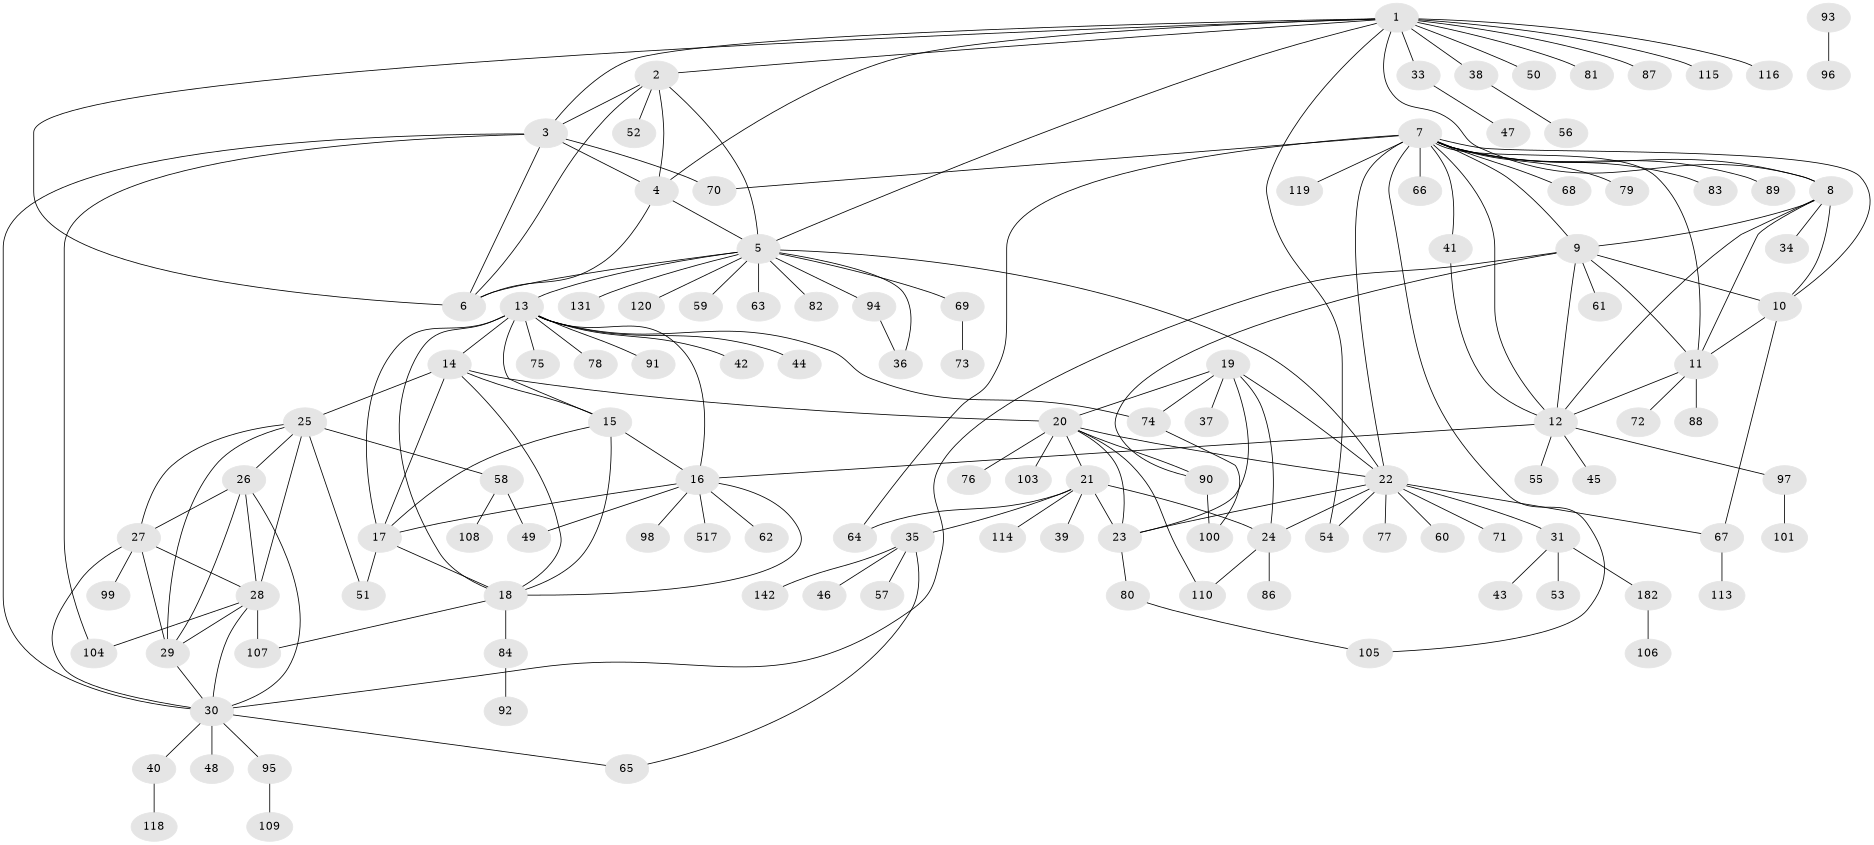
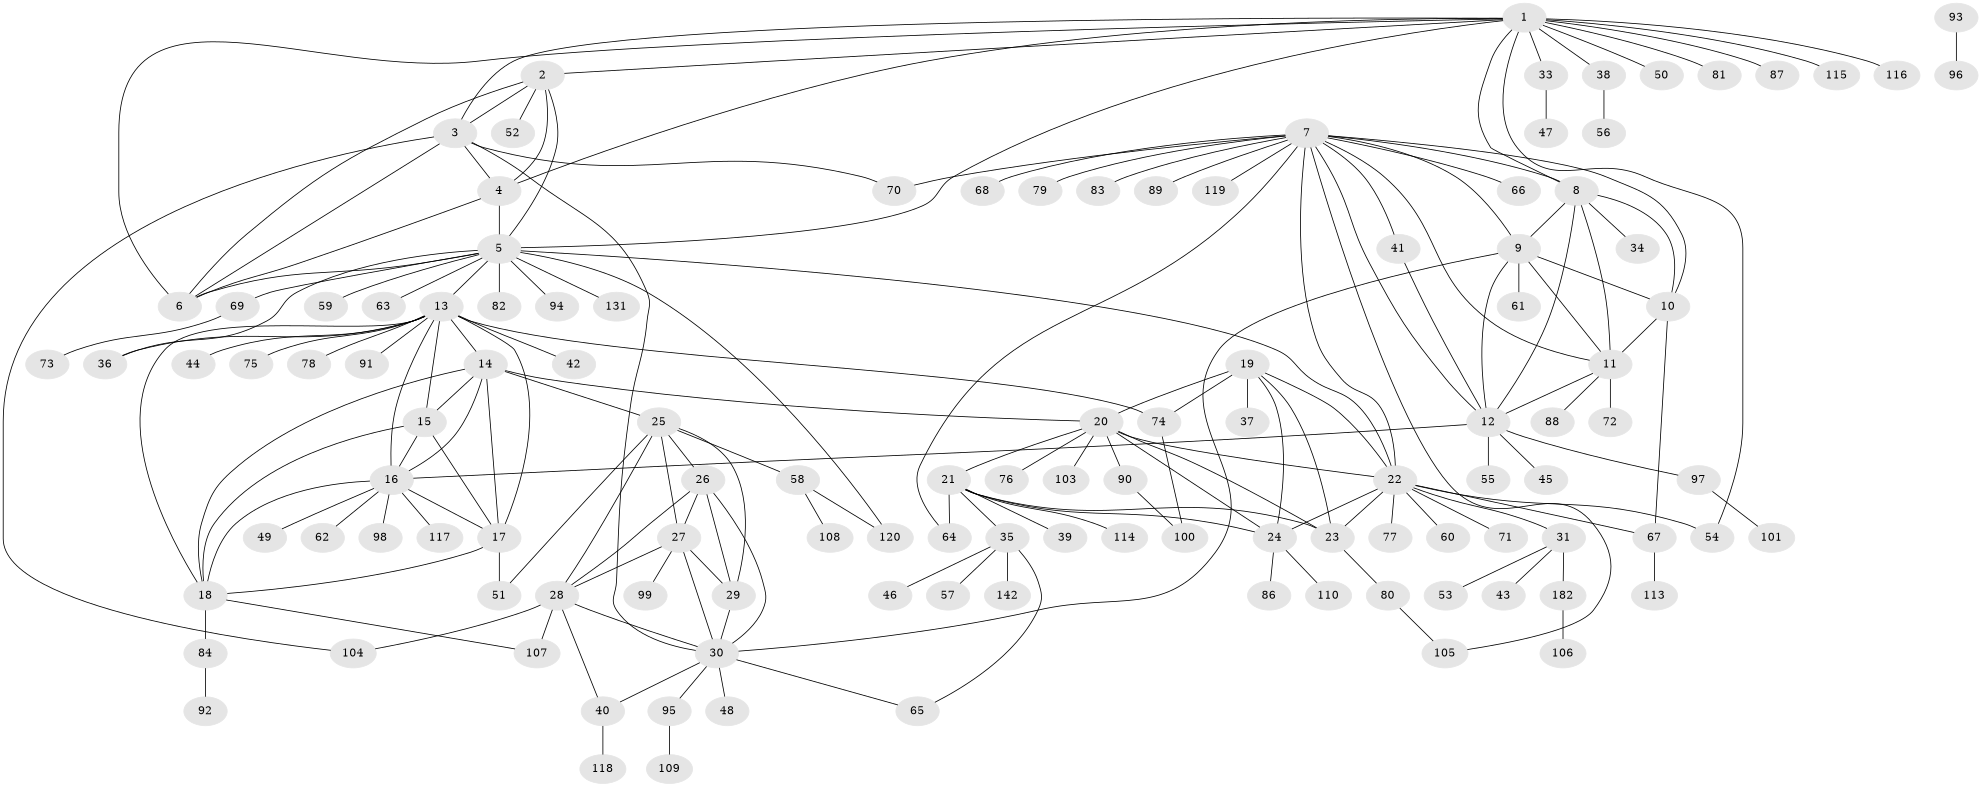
(1275, 320) -> none
(887, 336) -> (251, 336)
none -> (456, 433)
(1150, 489) -> (1188, 480)
(513, 504) -> (844, 509)
(707, 538) -> (440, 538)
(213, 625) -> (580, 654)
